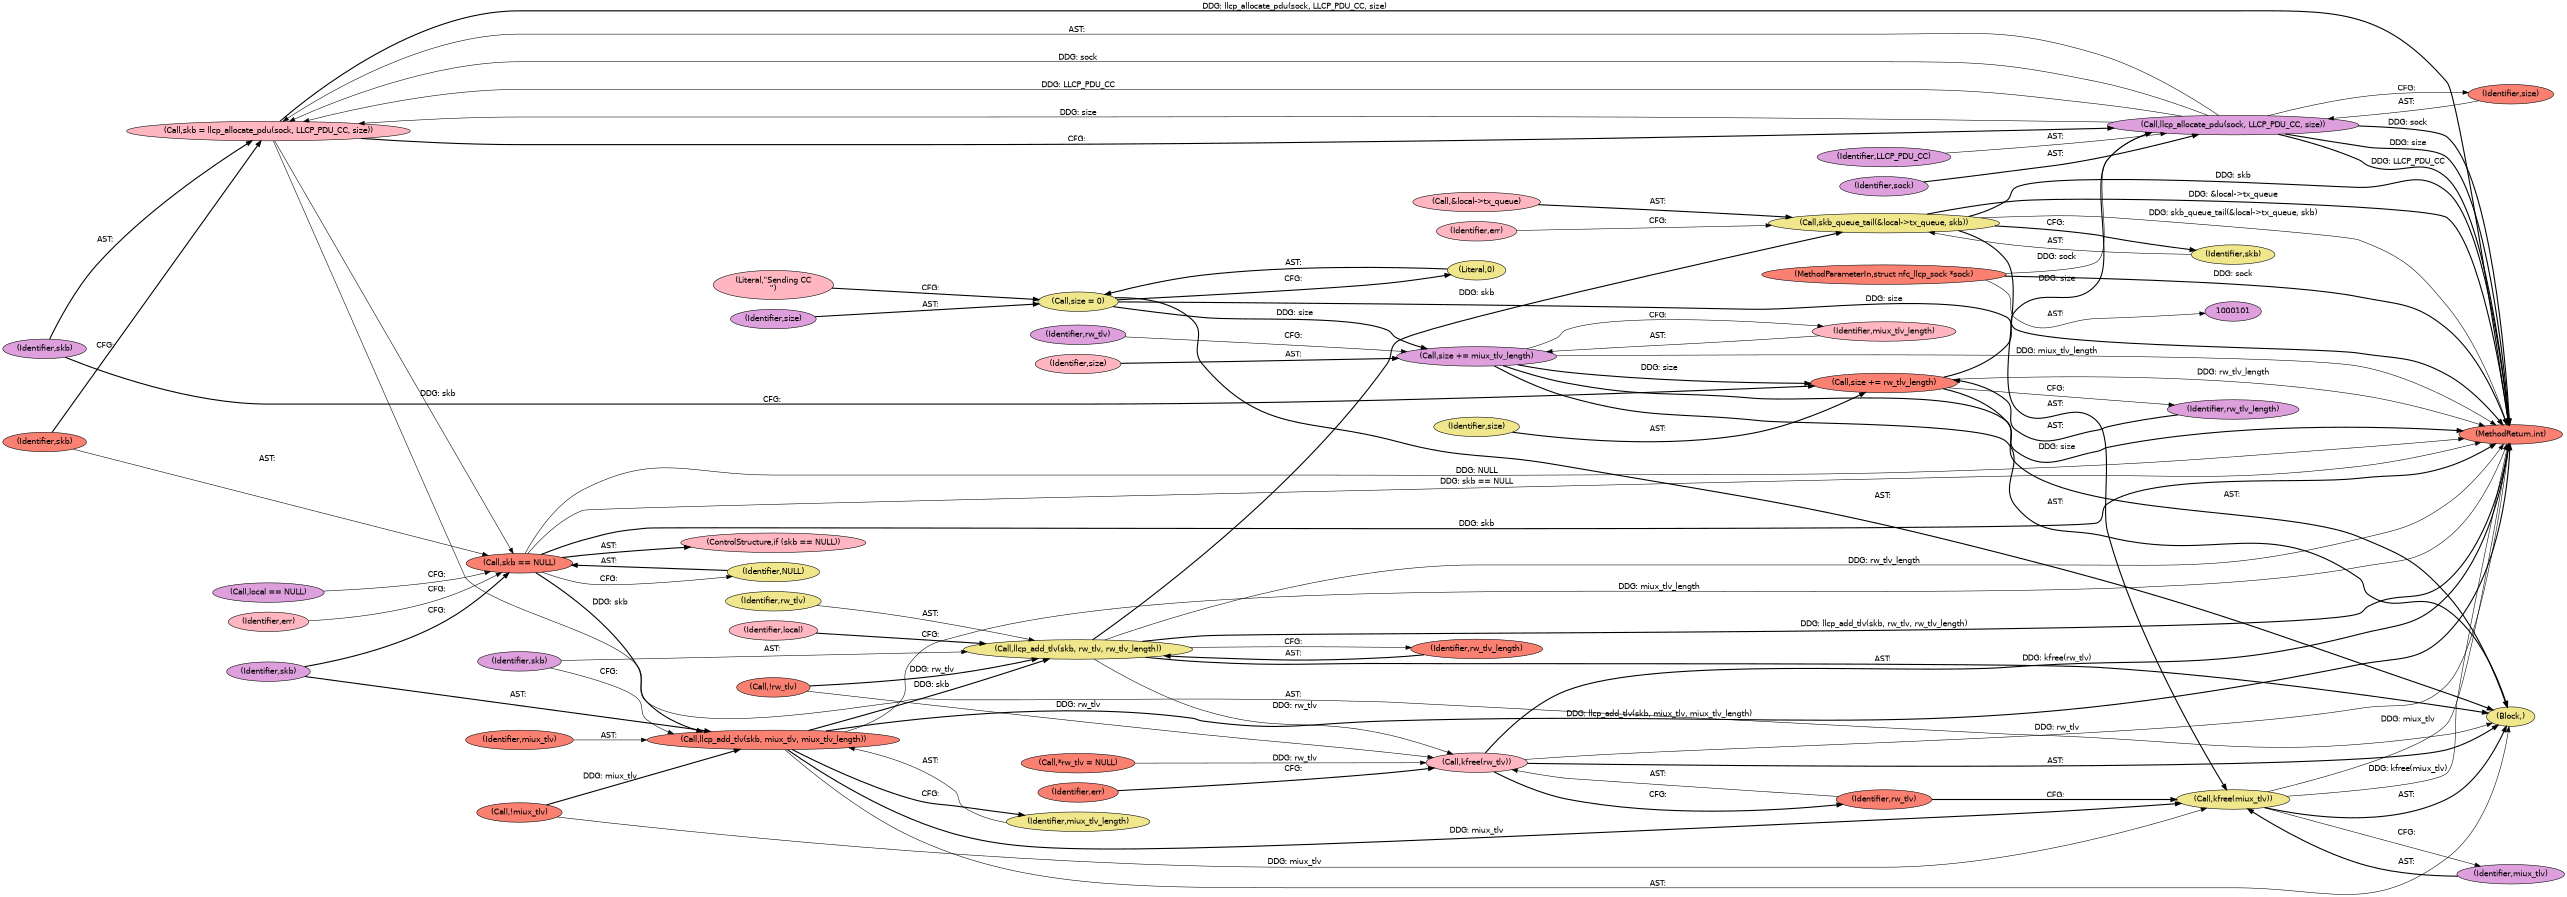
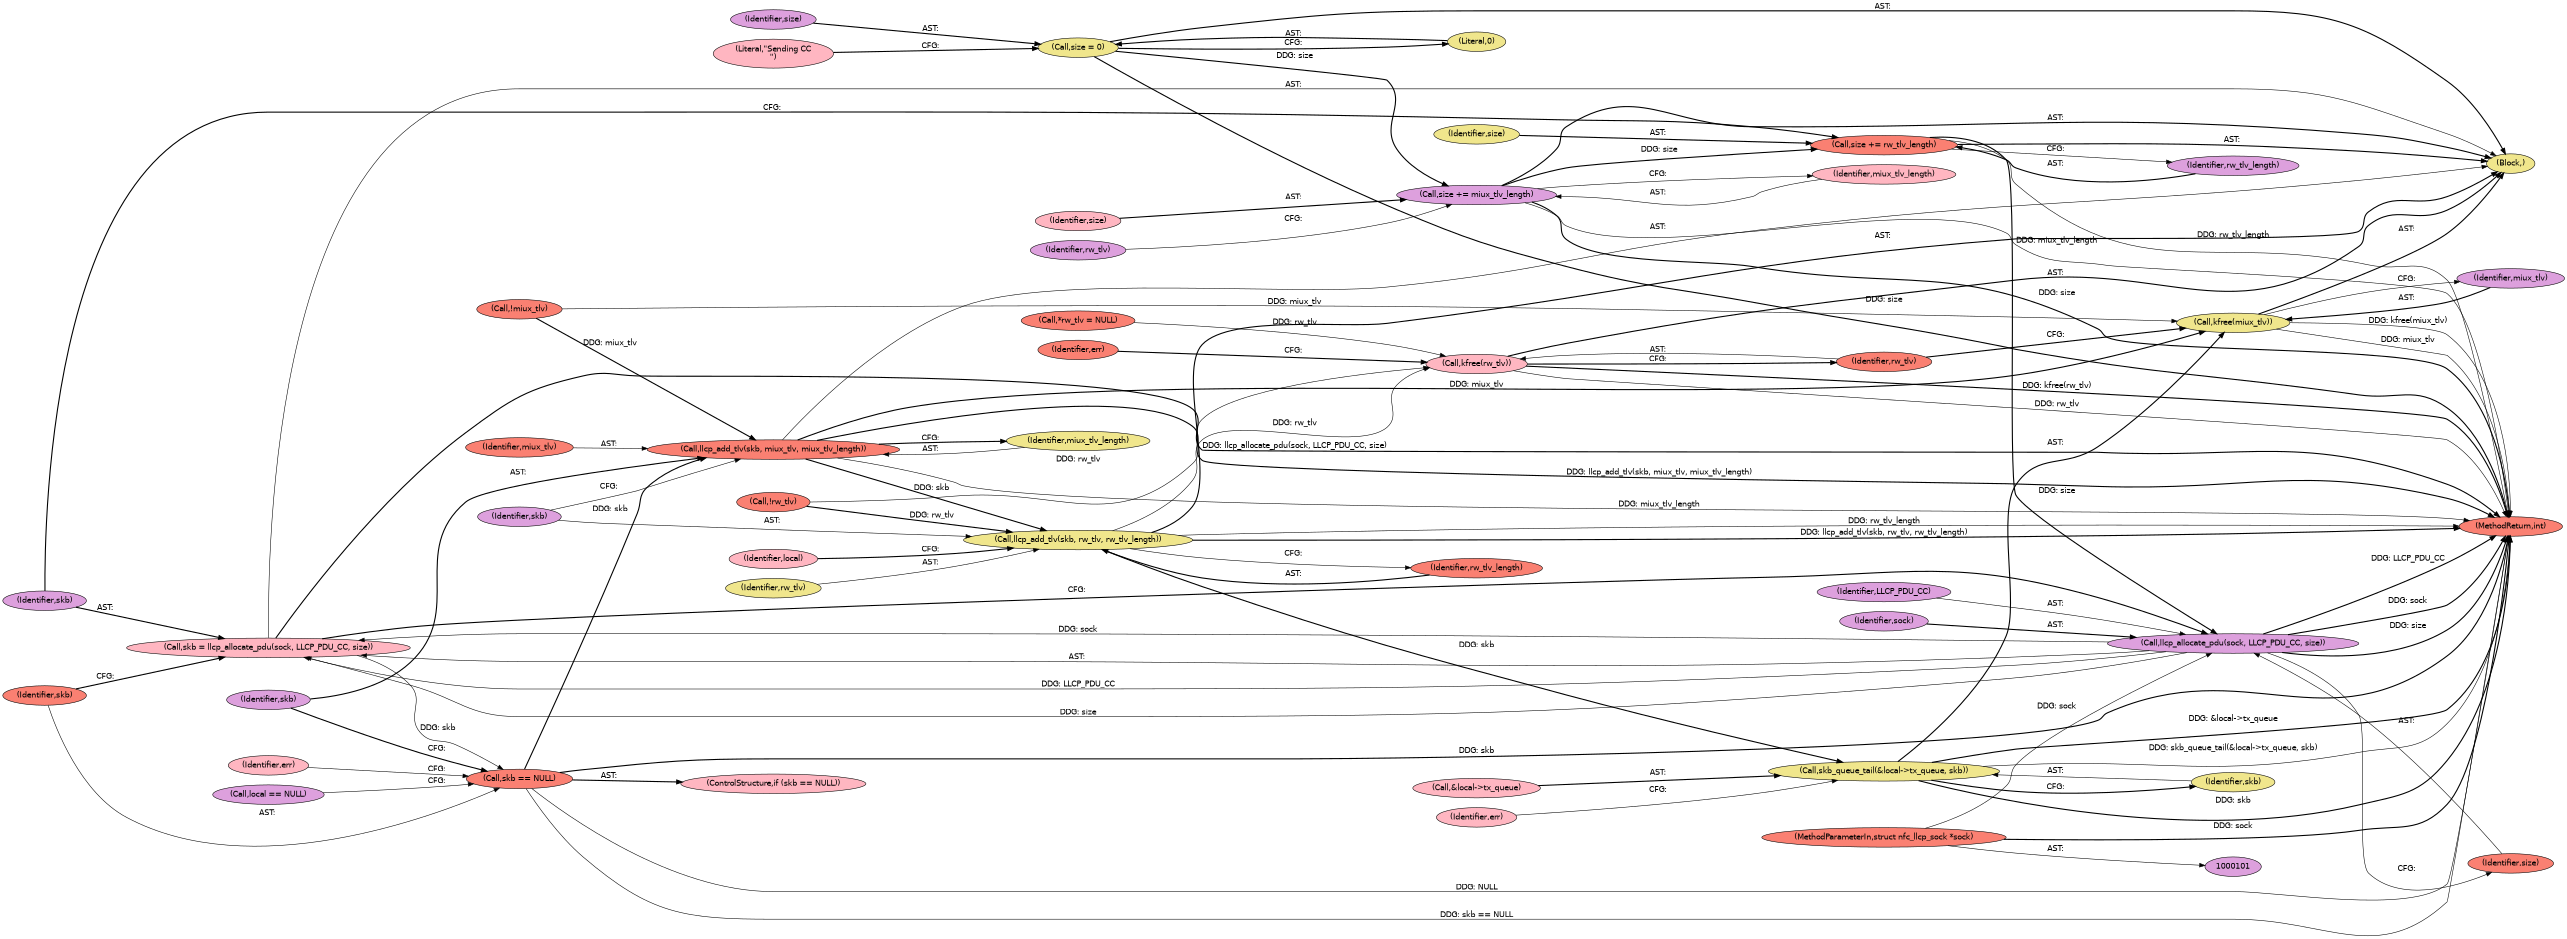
(773, 572) -> none
